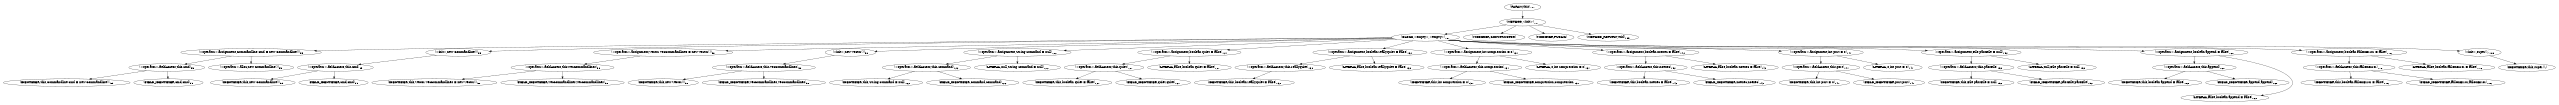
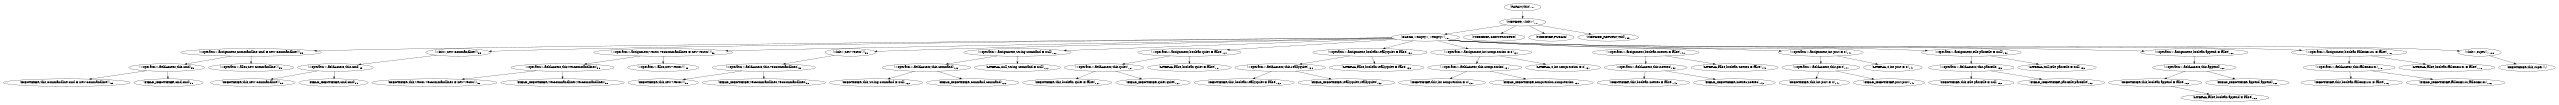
(1525, 46) -> none
none -> (663, 68)
(2275, 69) -> (2189, 90)
none -> (1346, 83)
